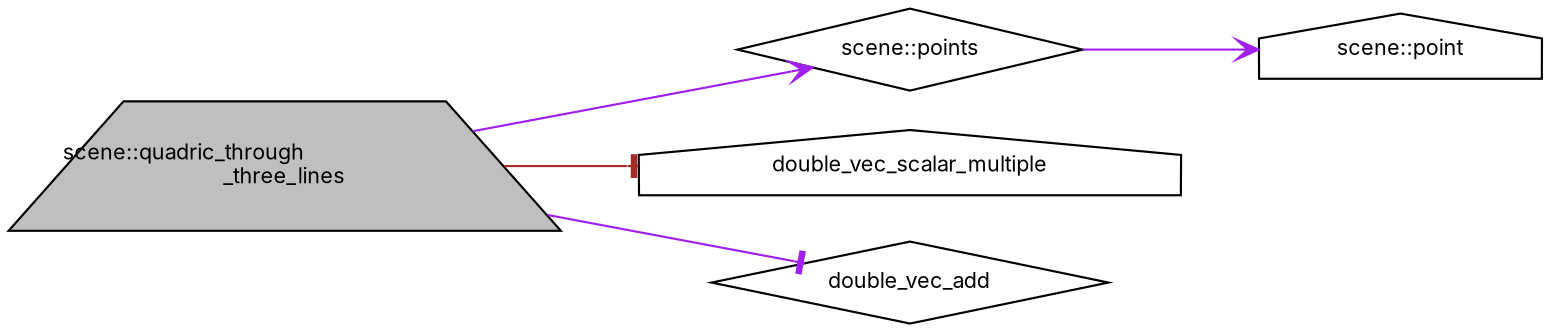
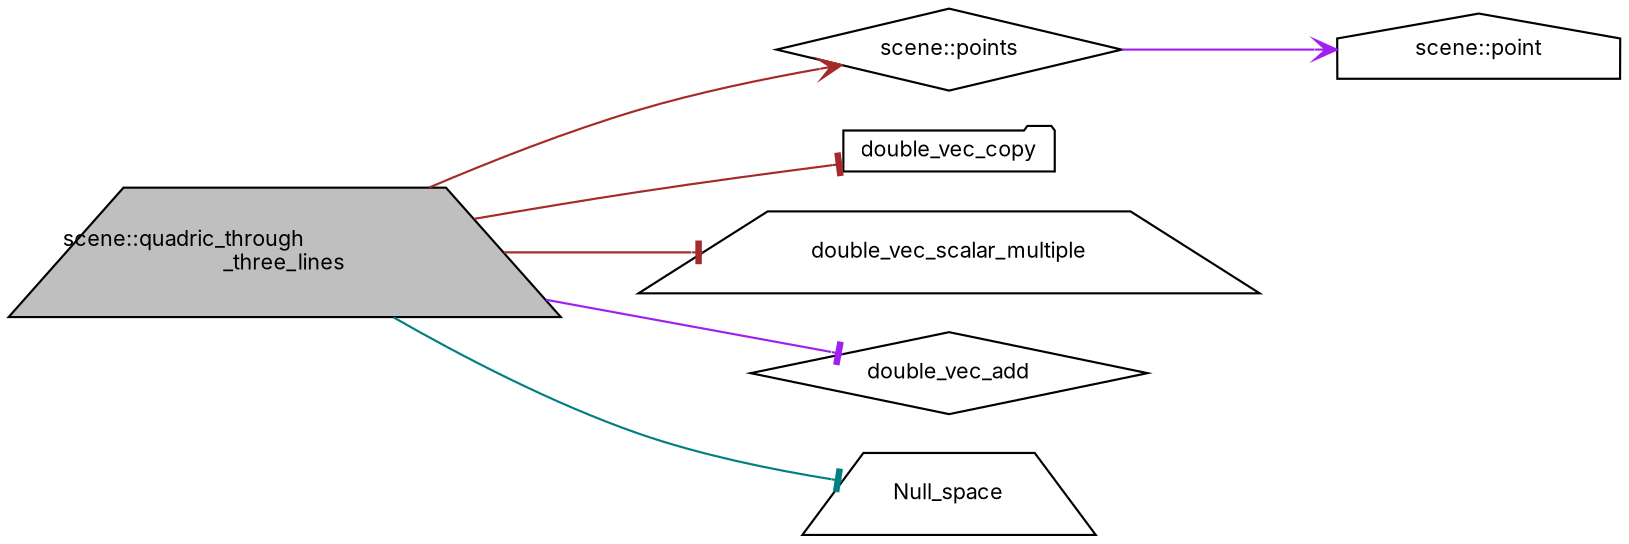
(632, 101) -> (621, 116)
none -> (949, 151)
(910, 166) -> (949, 252)
none -> (949, 494)
